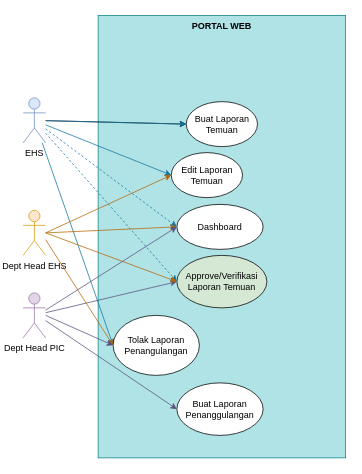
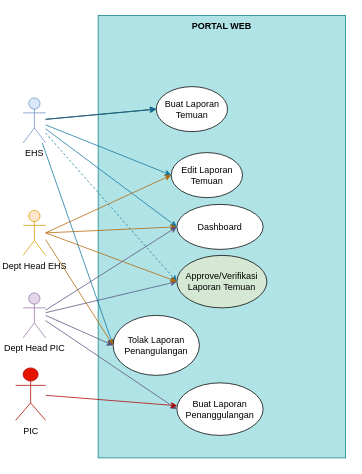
(222, 124) -> (192, 109)
(86, 159) -> (86, 159)
none -> (30, 394)
none -> (106, 400)
